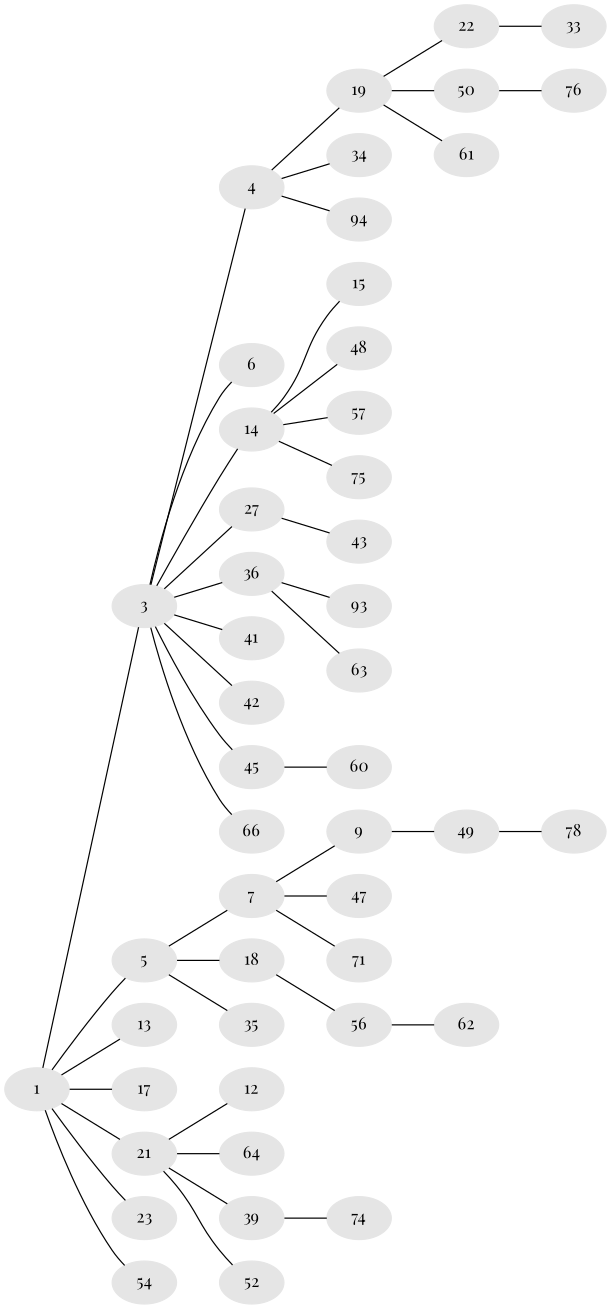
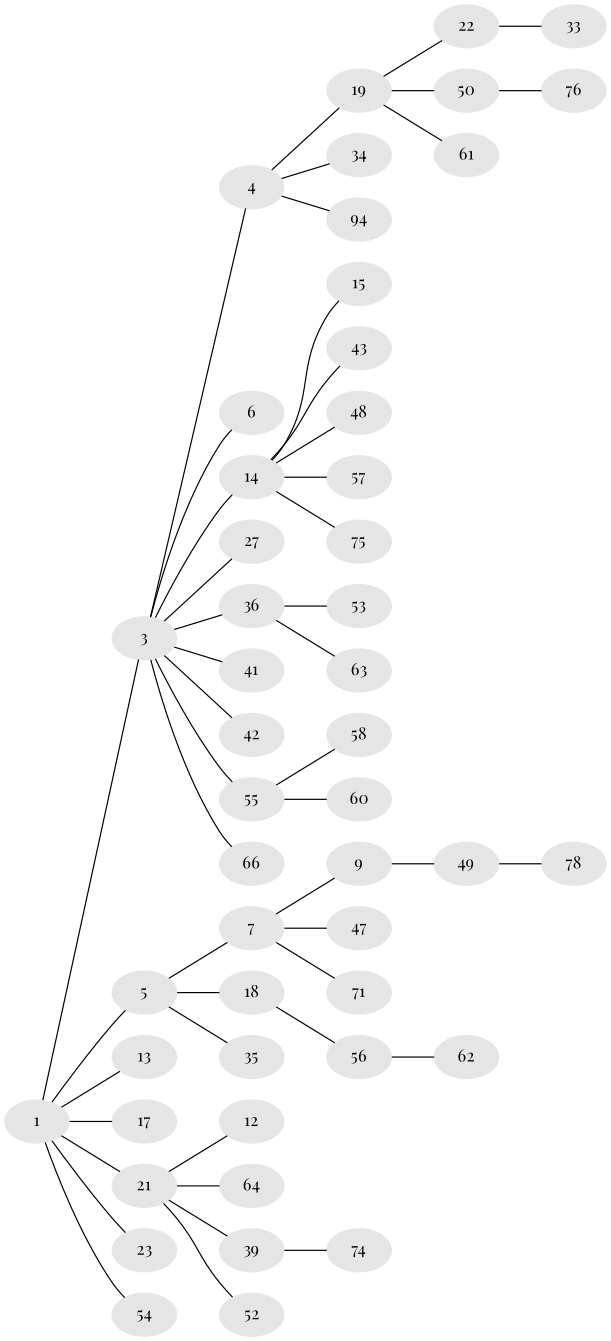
(306, 526) -> (307, 410)
(359, 606) -> (359, 606)
none -> (359, 735)
(252, 767) -> (252, 799)
